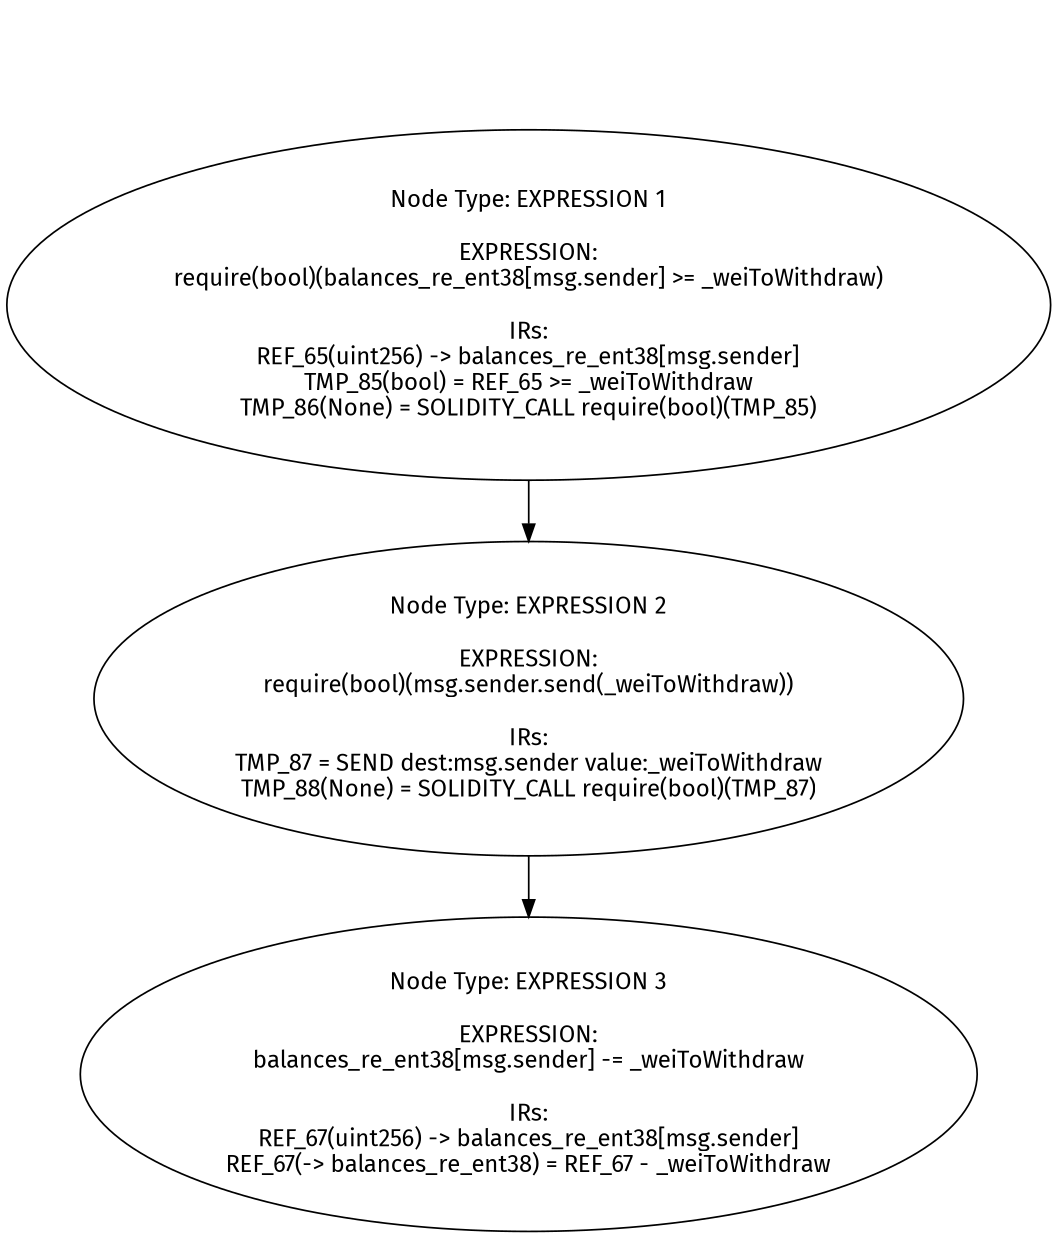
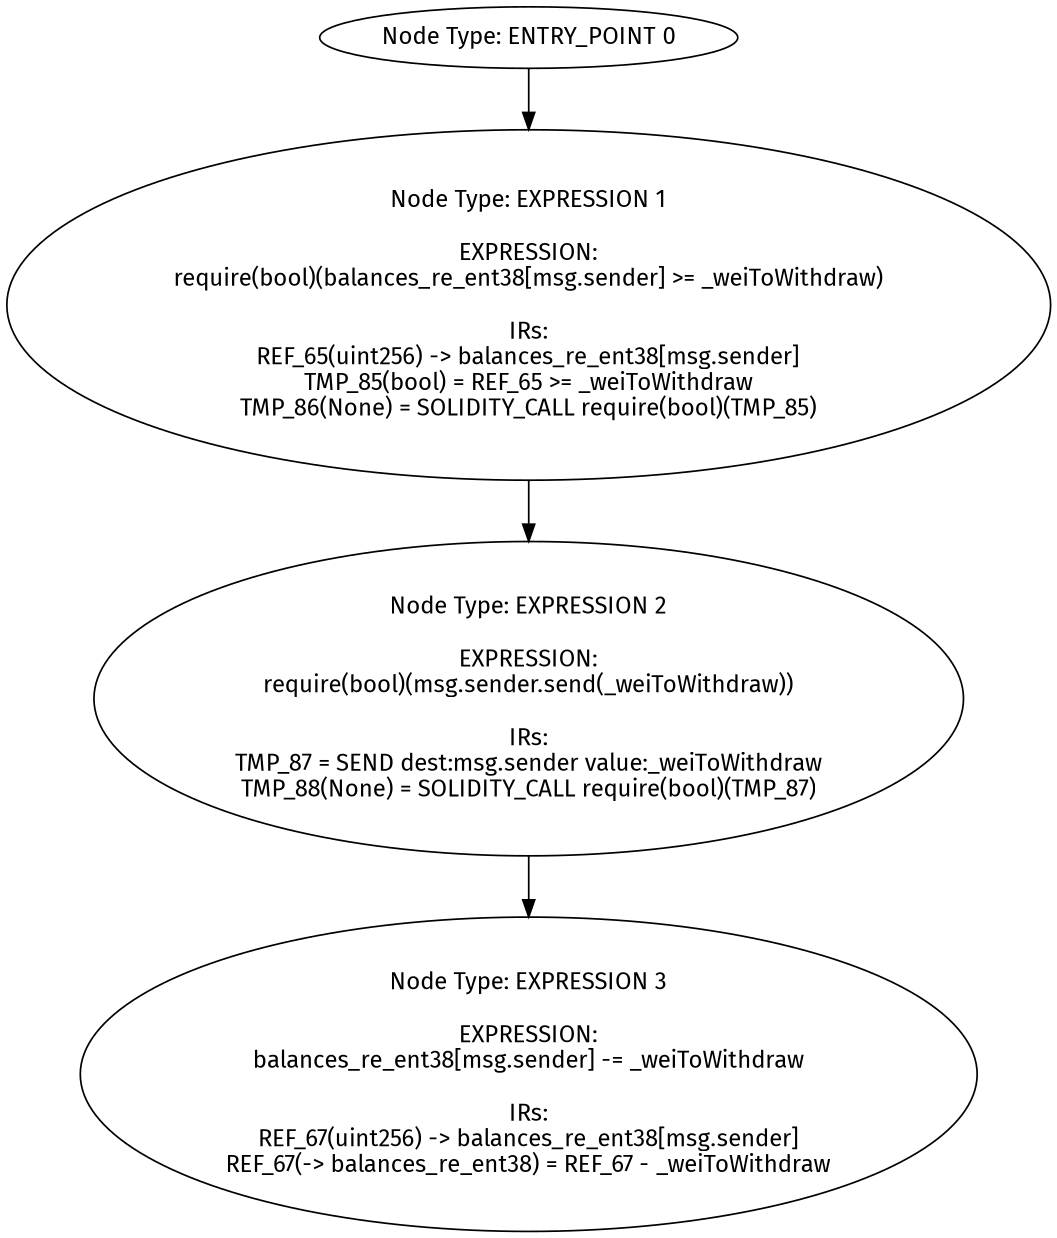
none -> (529, 38)
